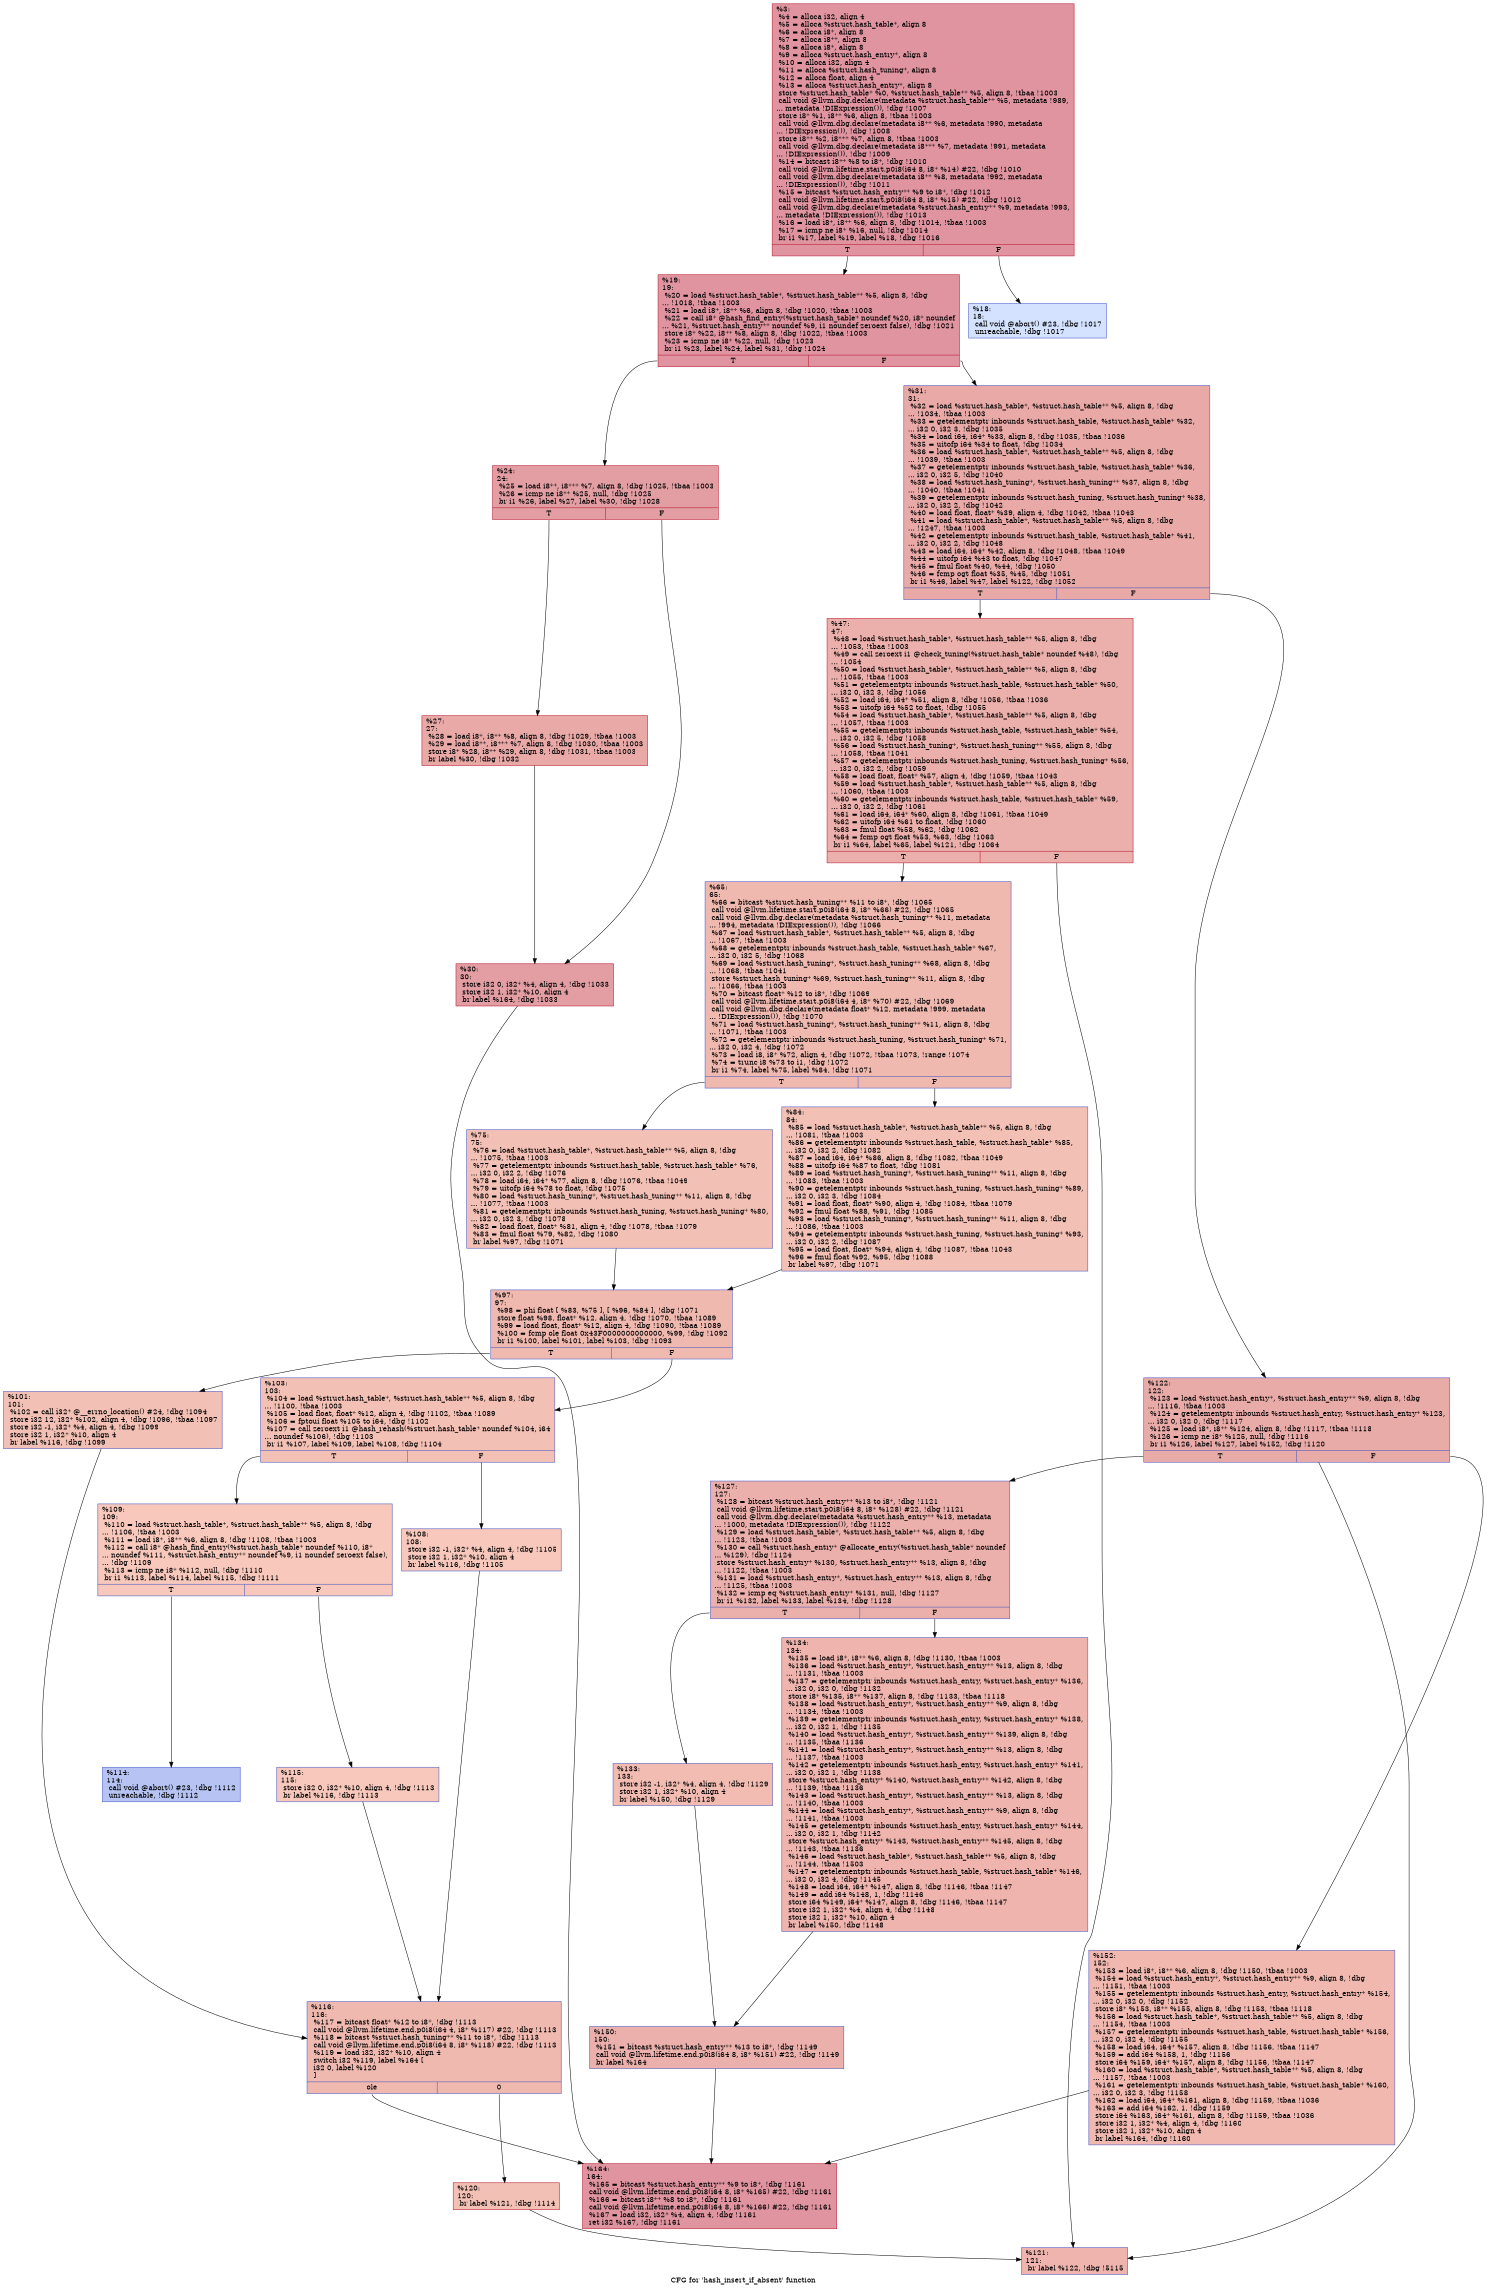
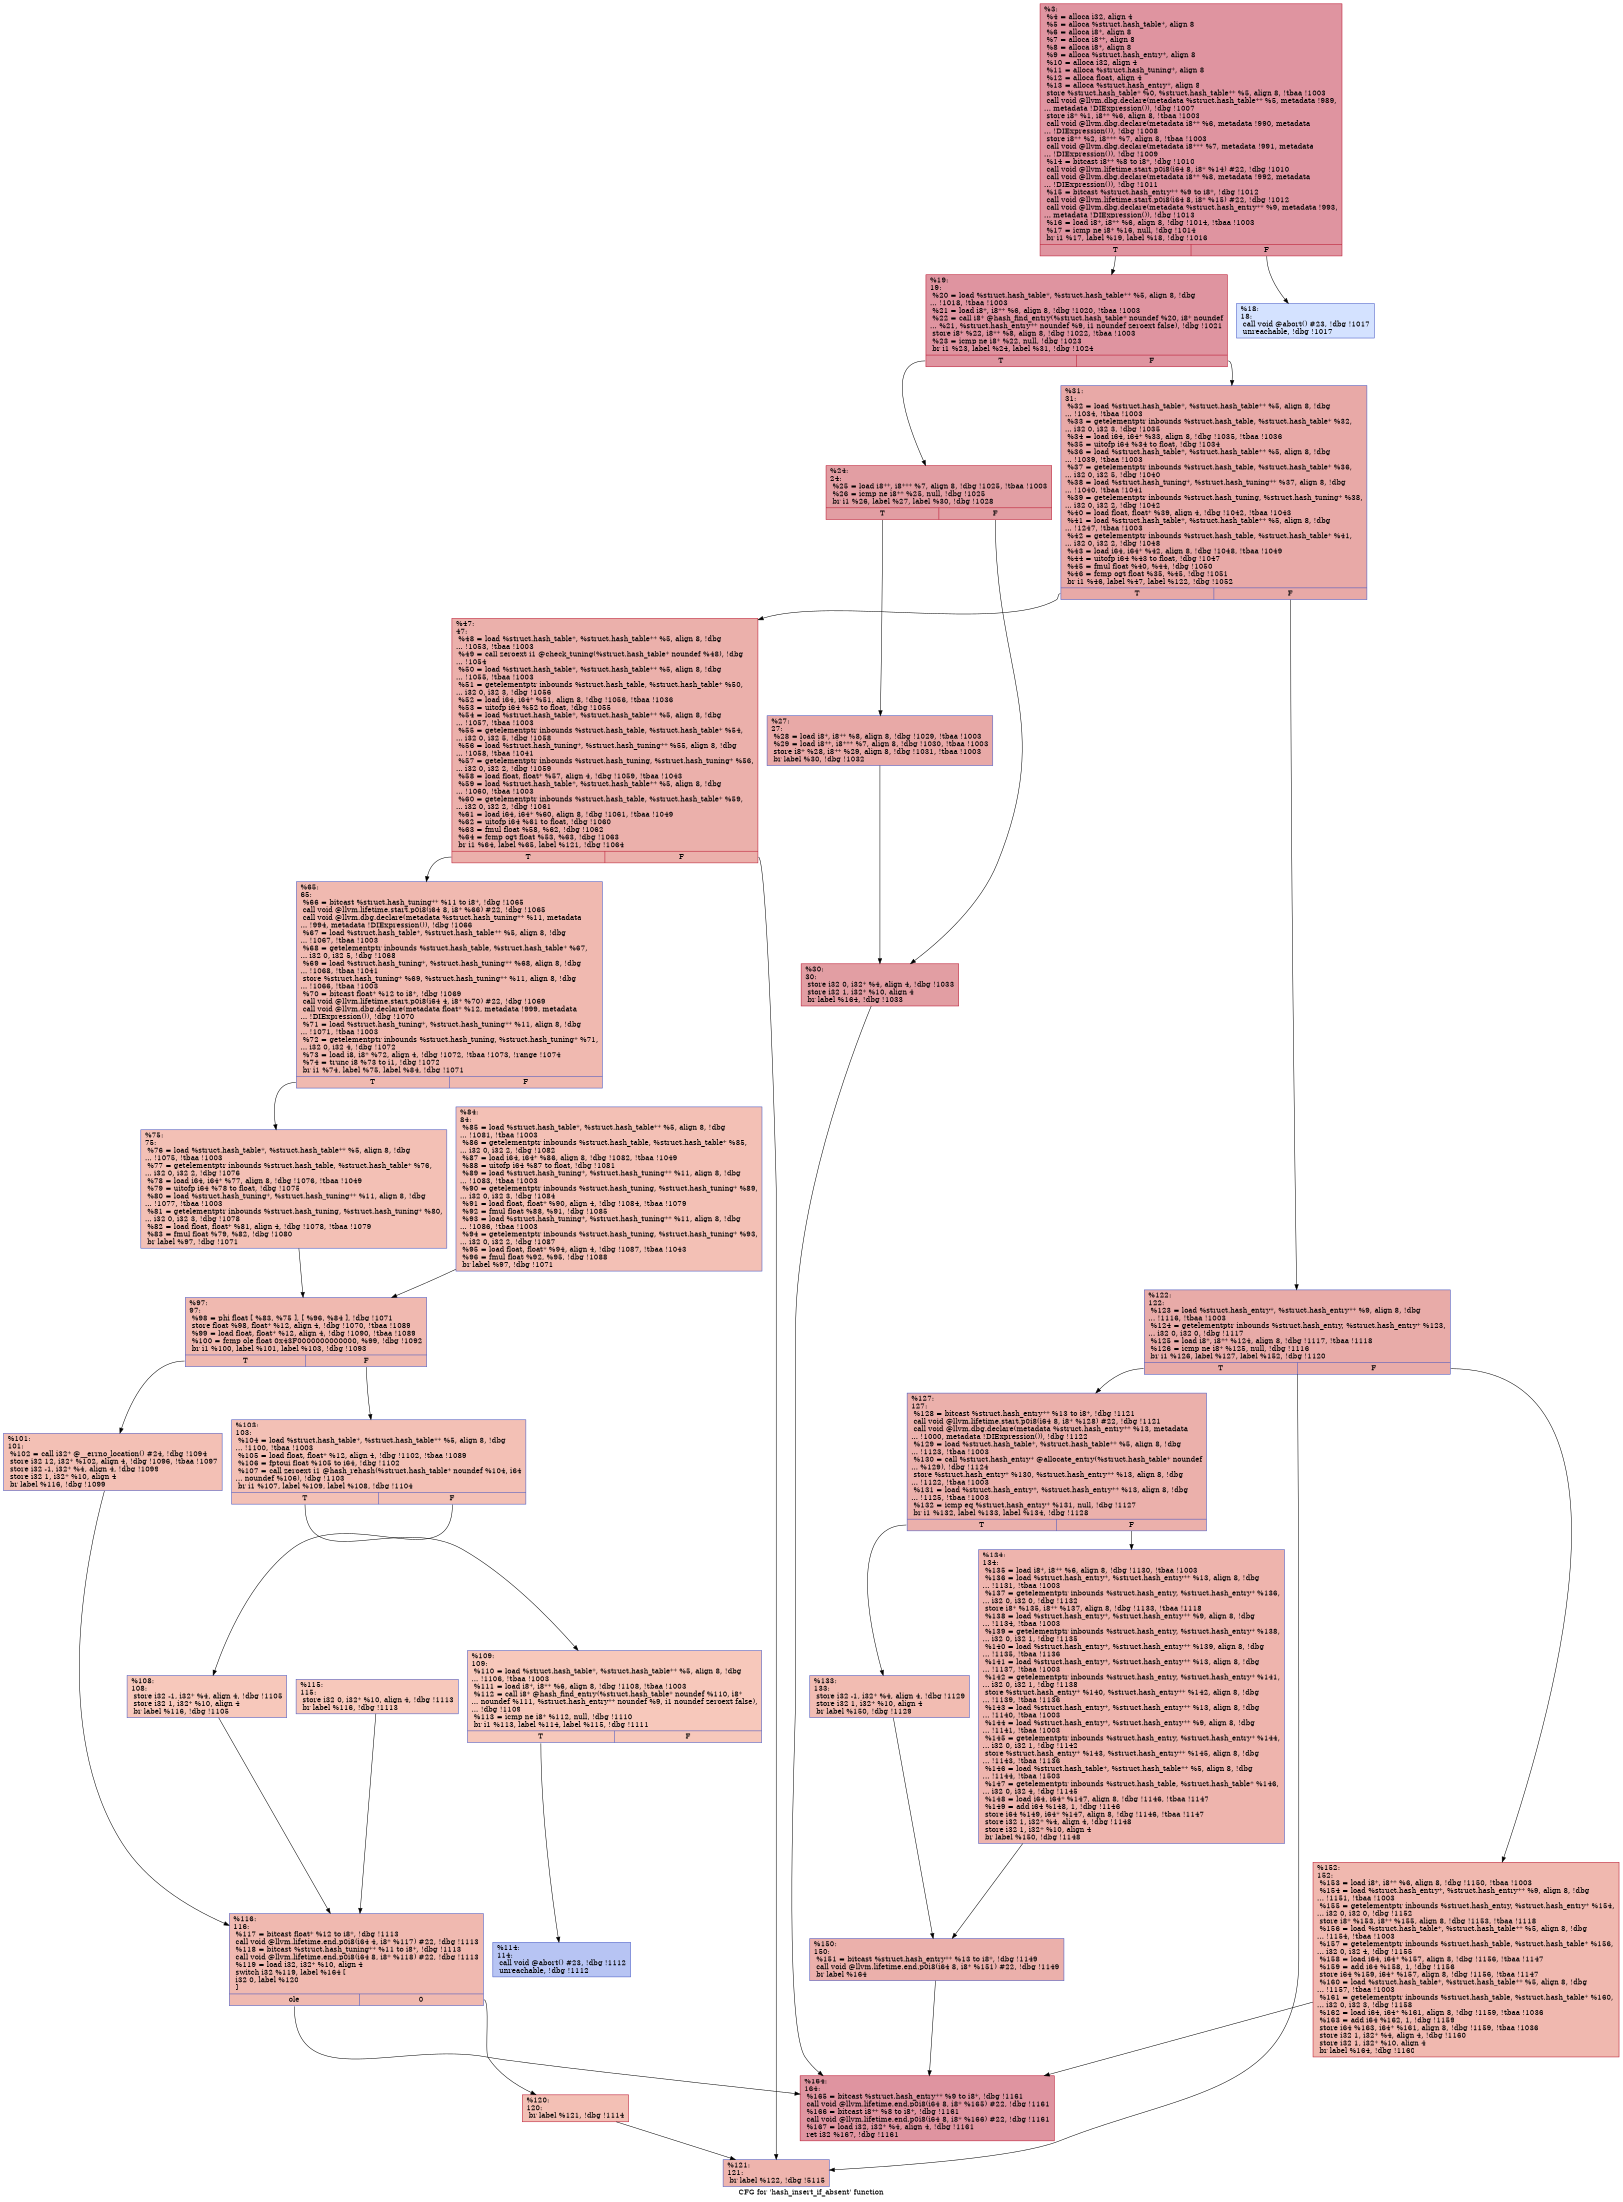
(535, 741) -> (880, 741)
(935, 1095) -> none
(328, 1681) -> none
(1242, 2048) -> (1466, 1960)
